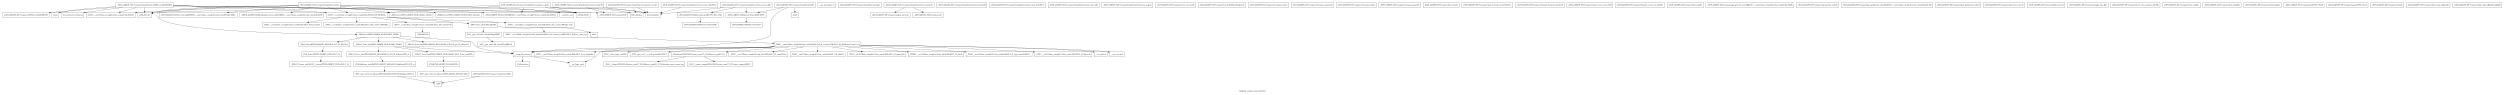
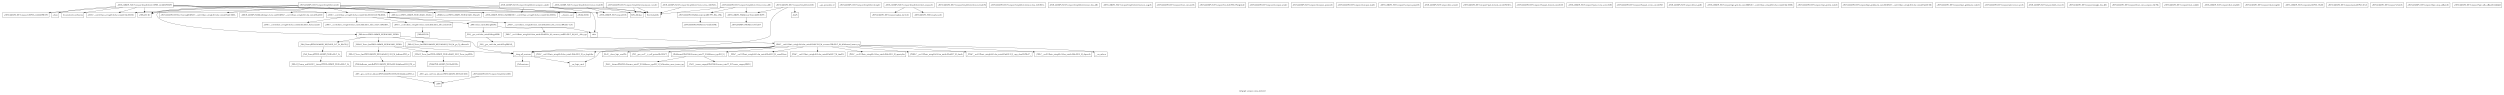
(560, 10) -> (580, 11)
(1117, 54) -> none
